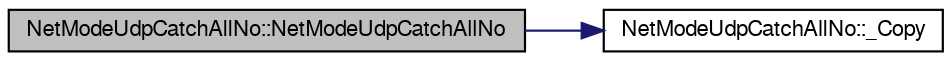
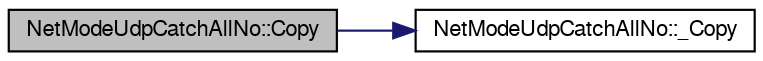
(267, 31) -> (173, 31)
